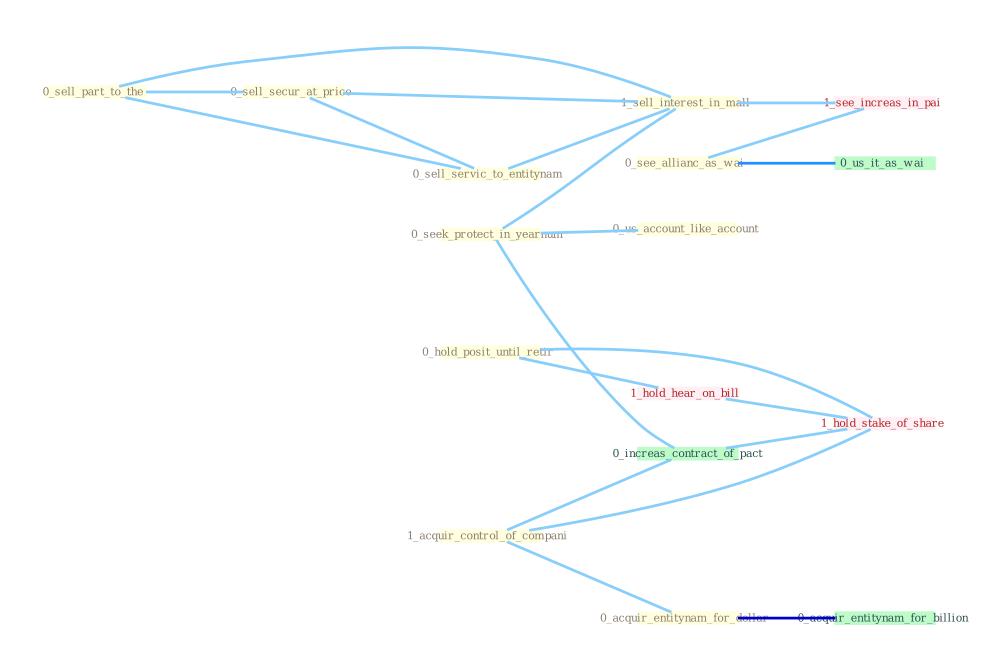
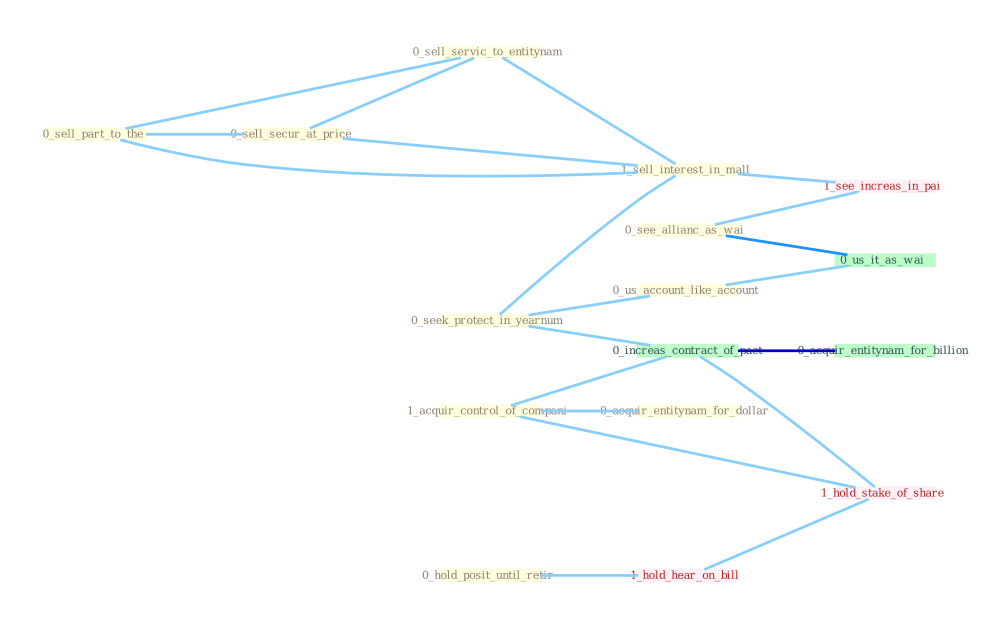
none -> (787, 275)
(712, 358) -> none
(787, 618) -> (787, 351)
